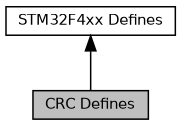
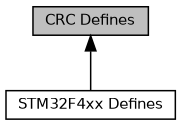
(91, 71) -> (91, 71)
